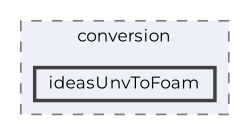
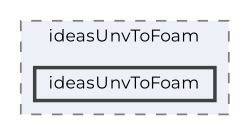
(125, 37) -> (125, 37)
